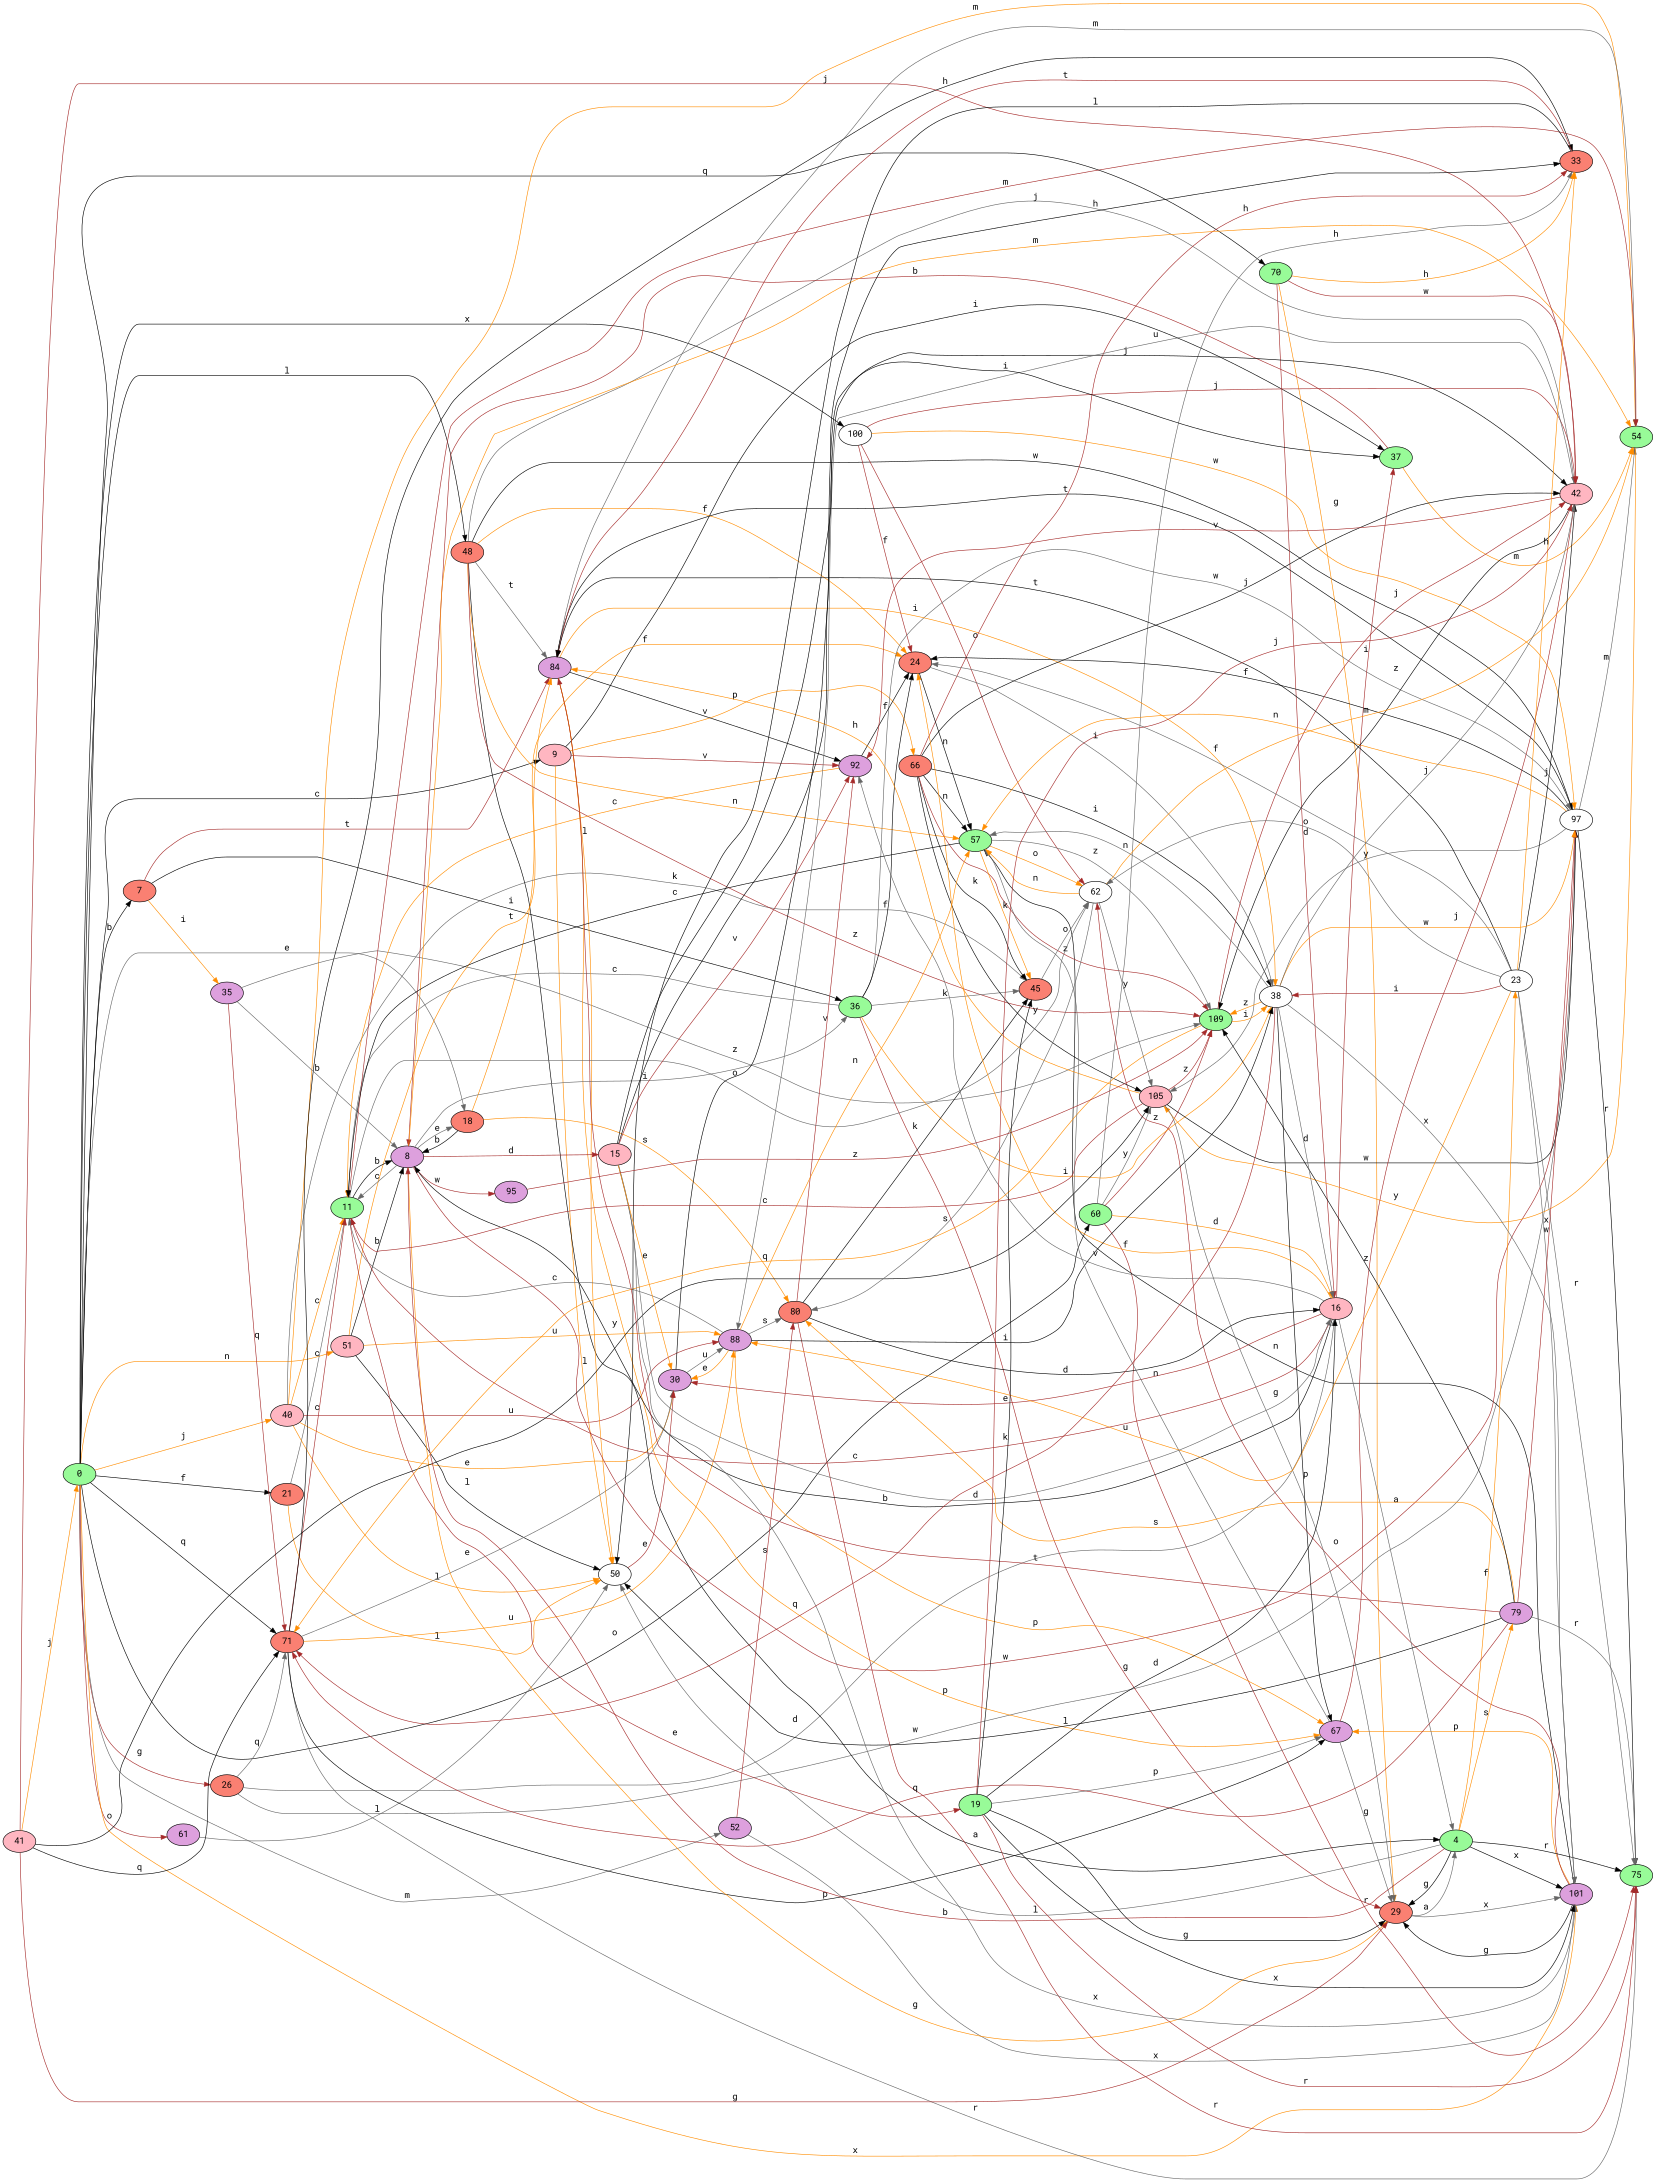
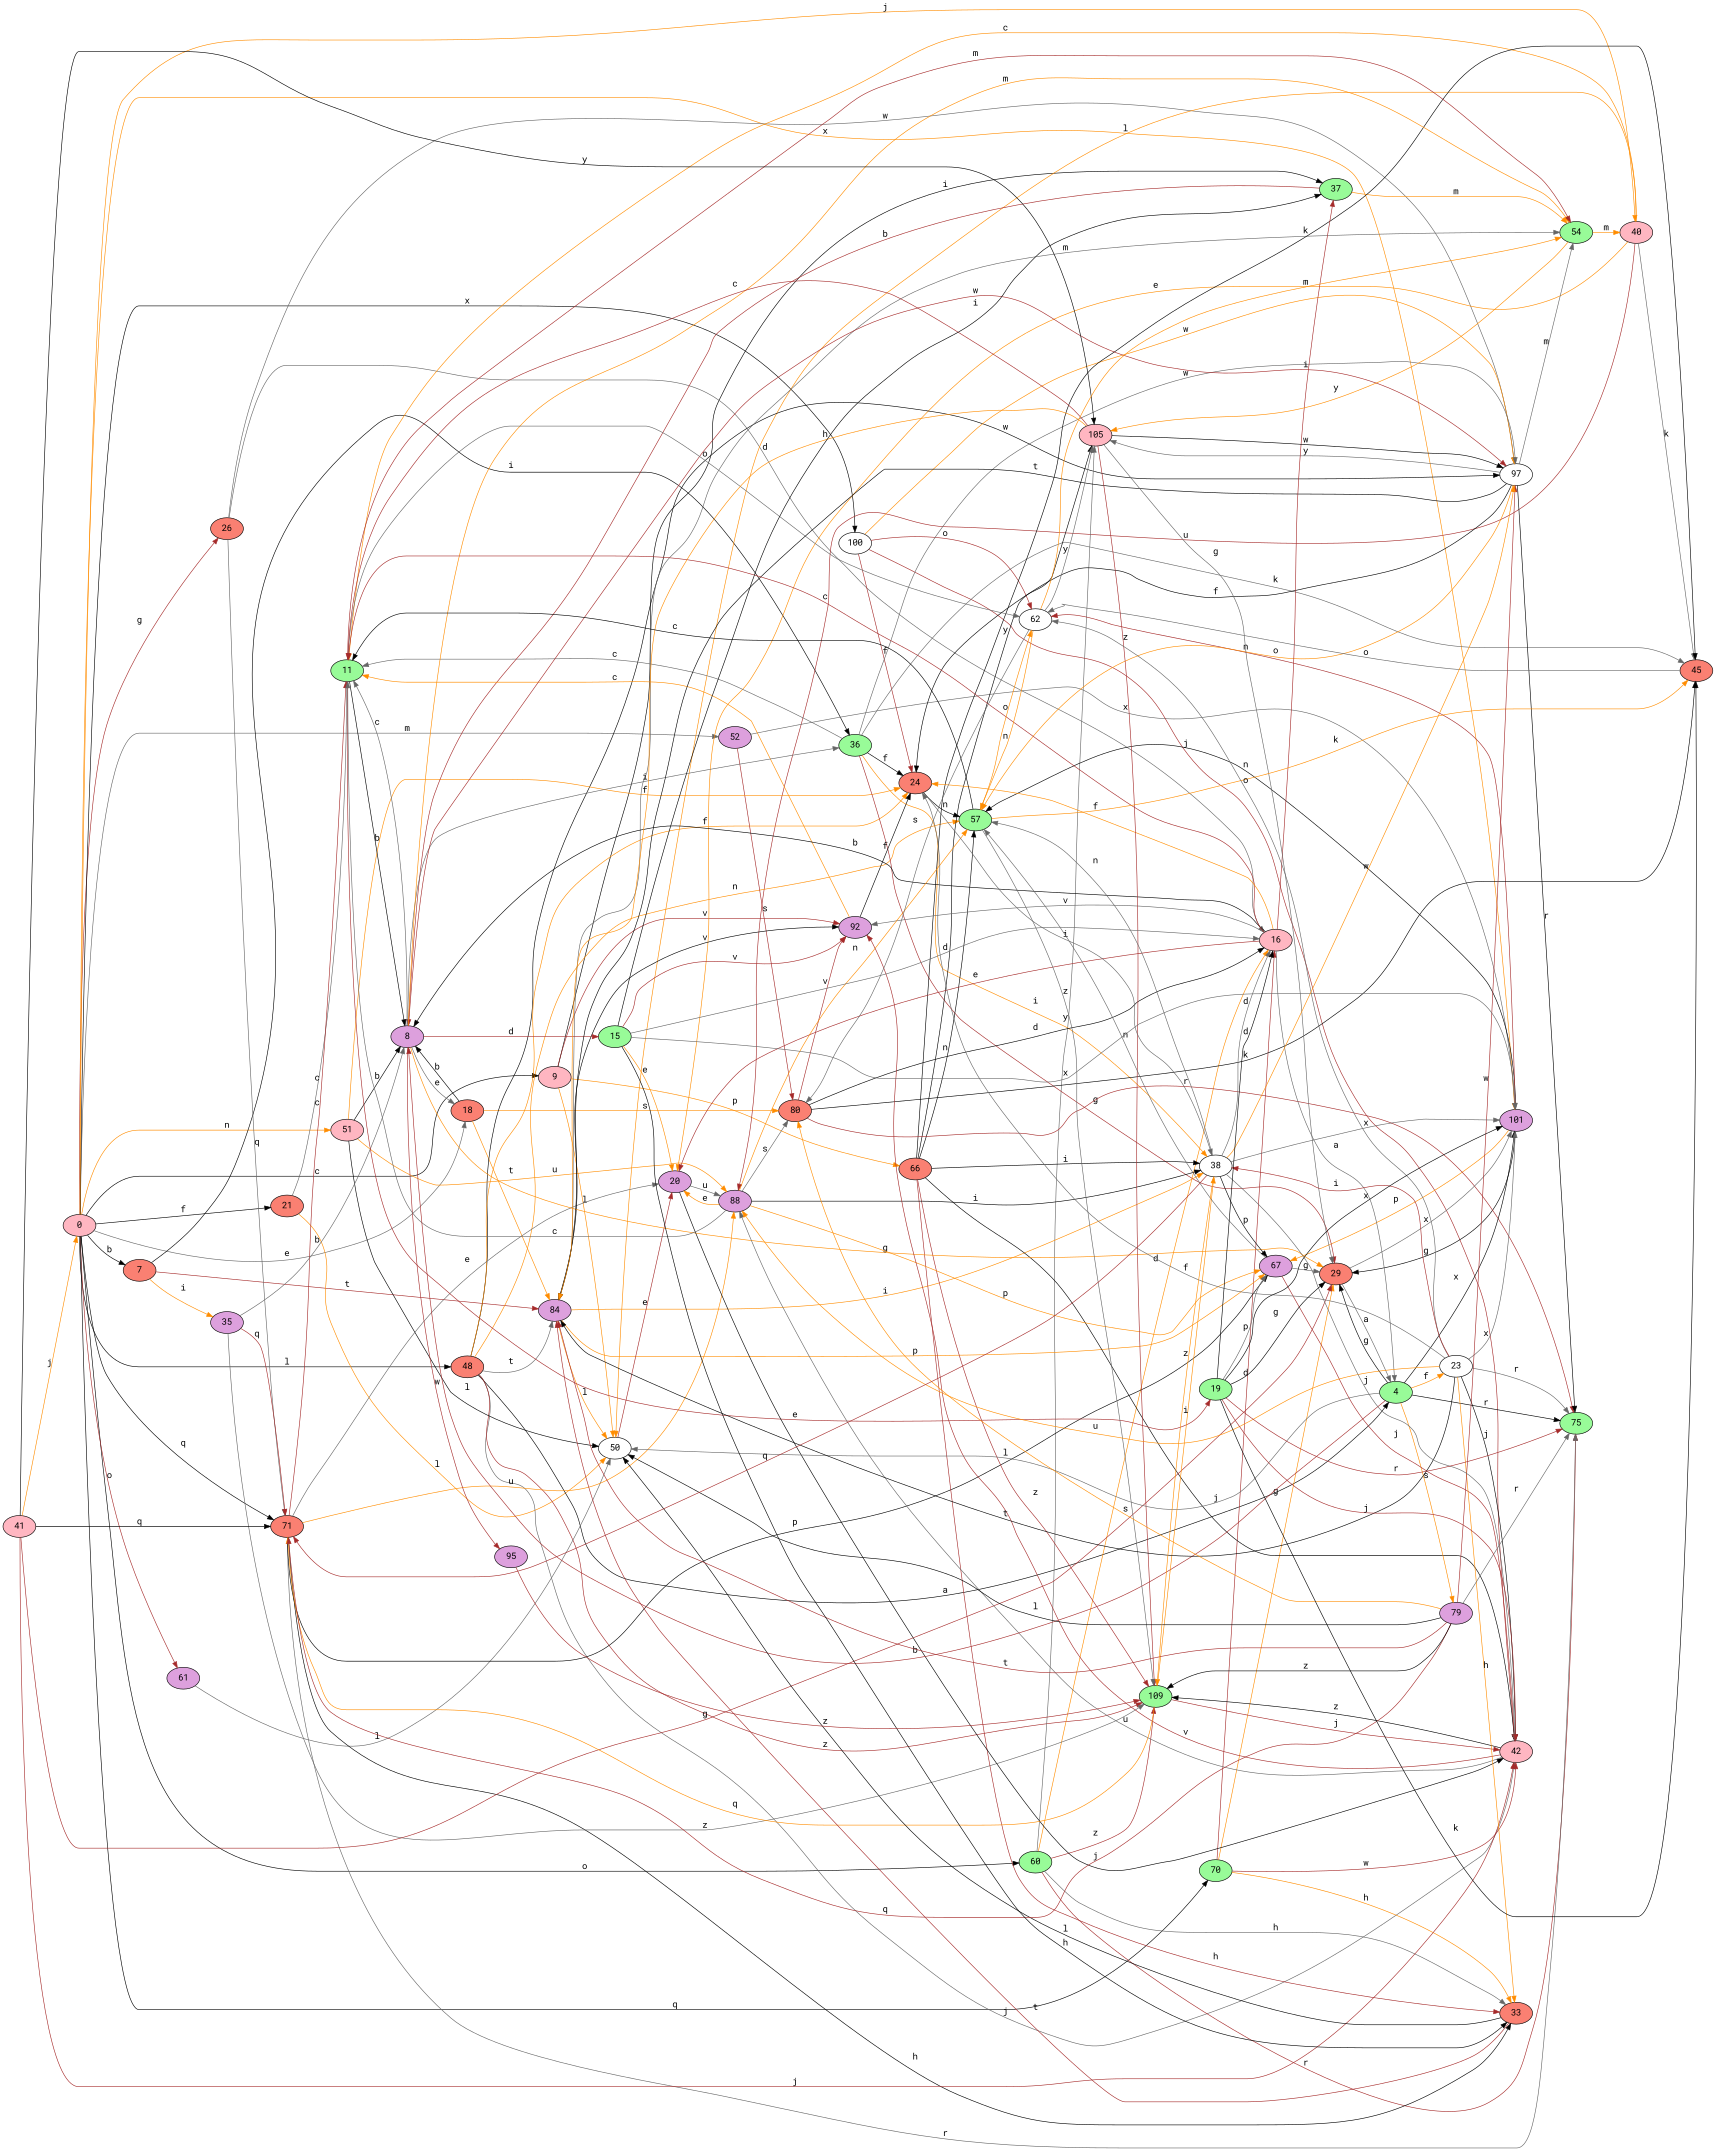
(629, 107) -> (1603, 232)
(615, 1154) -> (615, 1037)
(675, 1380) -> (675, 1182)
(80, 1474) -> (80, 1225)
